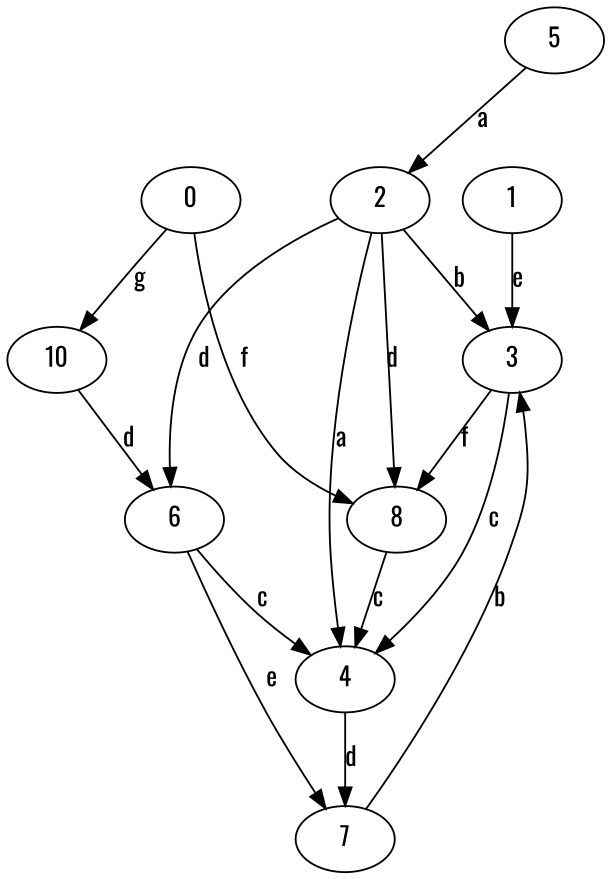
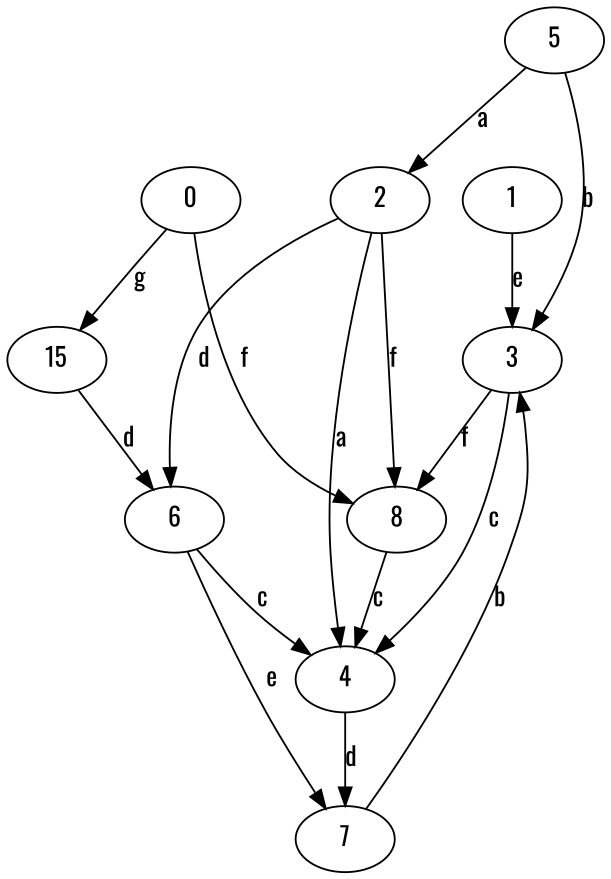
(440, 273) -> (583, 197)
(57, 360) -> (57, 360)
(393, 360) -> (393, 360)
